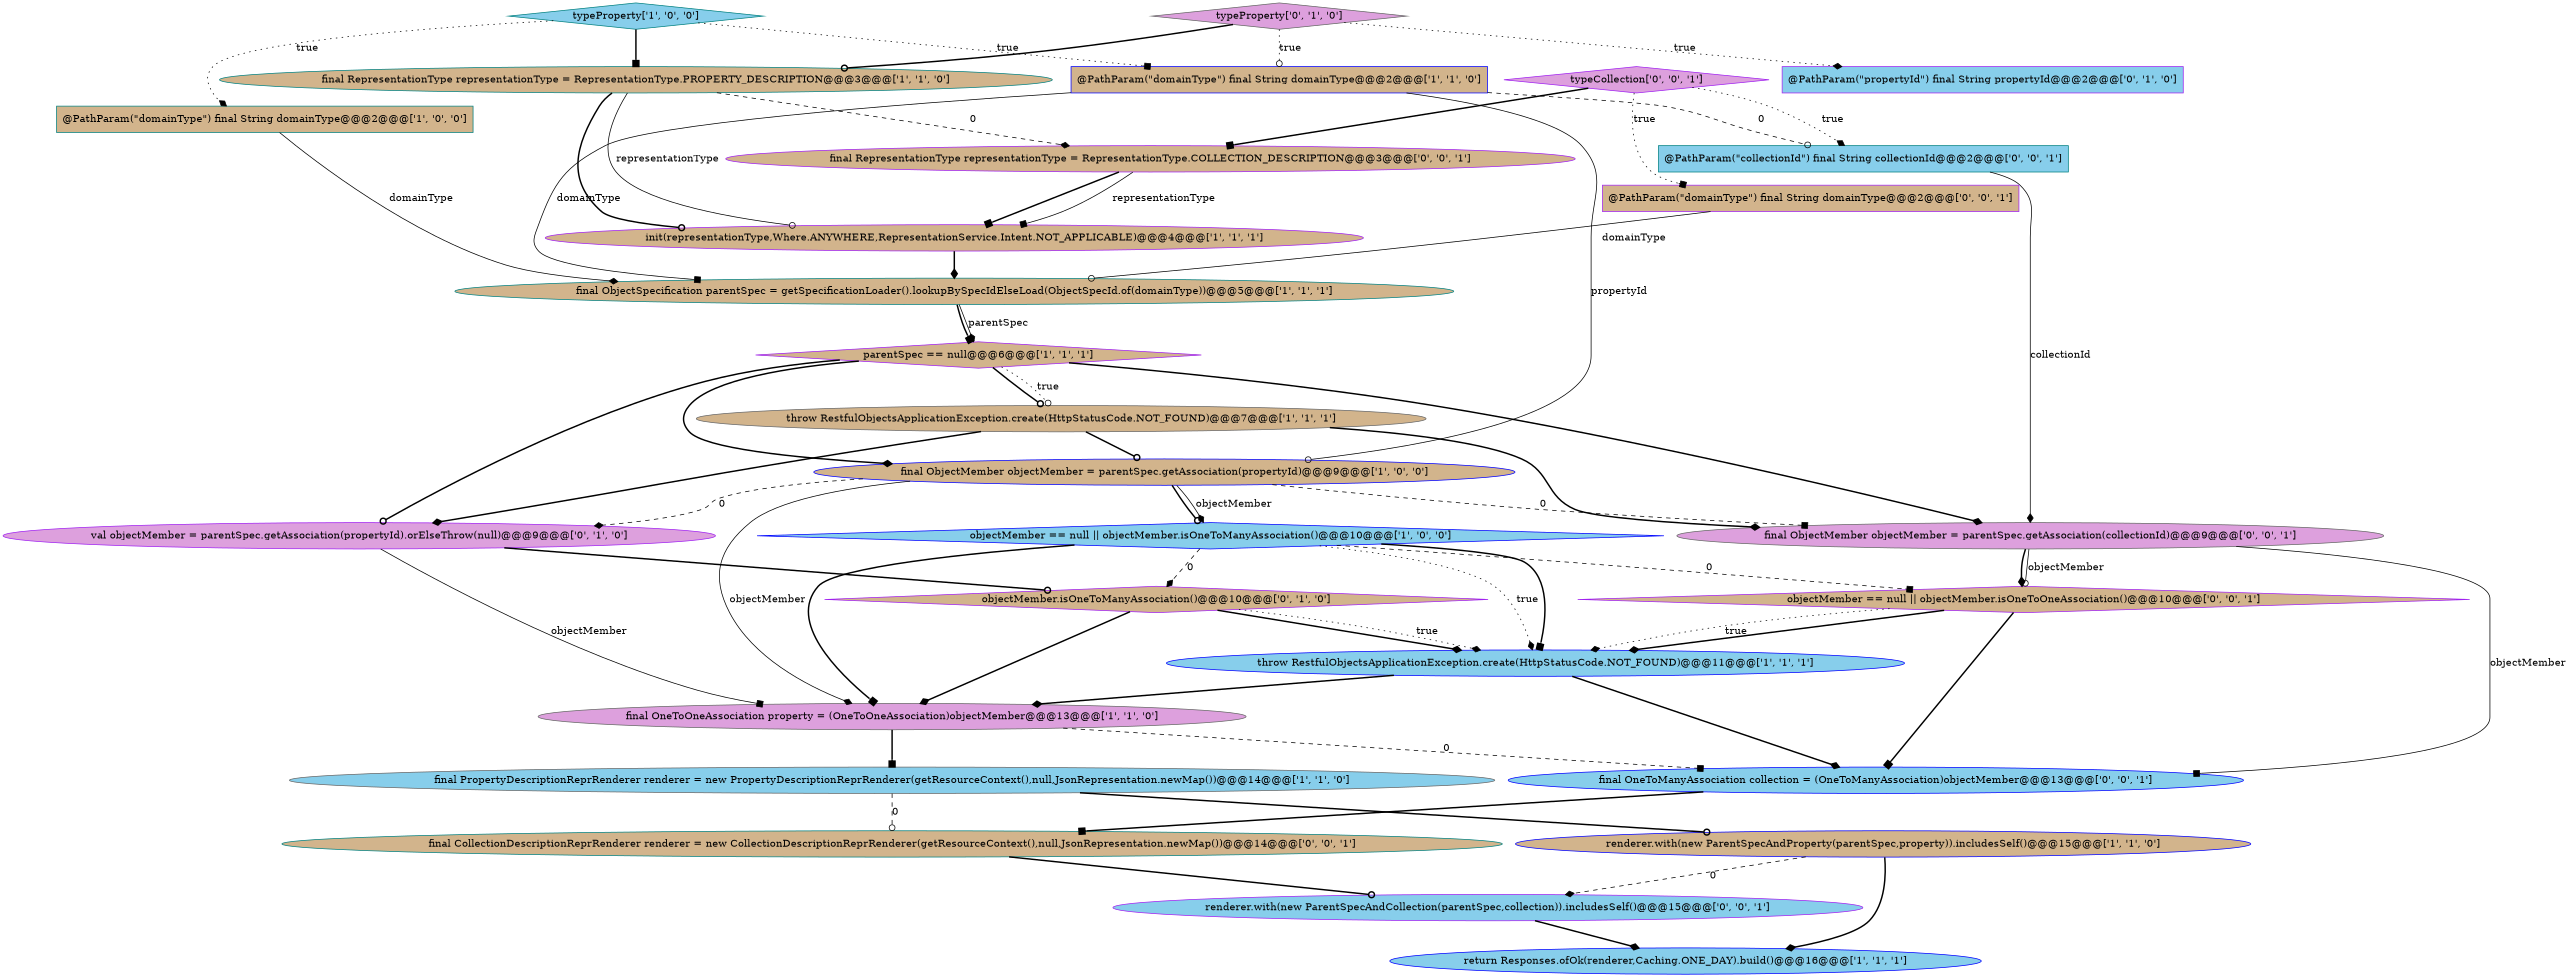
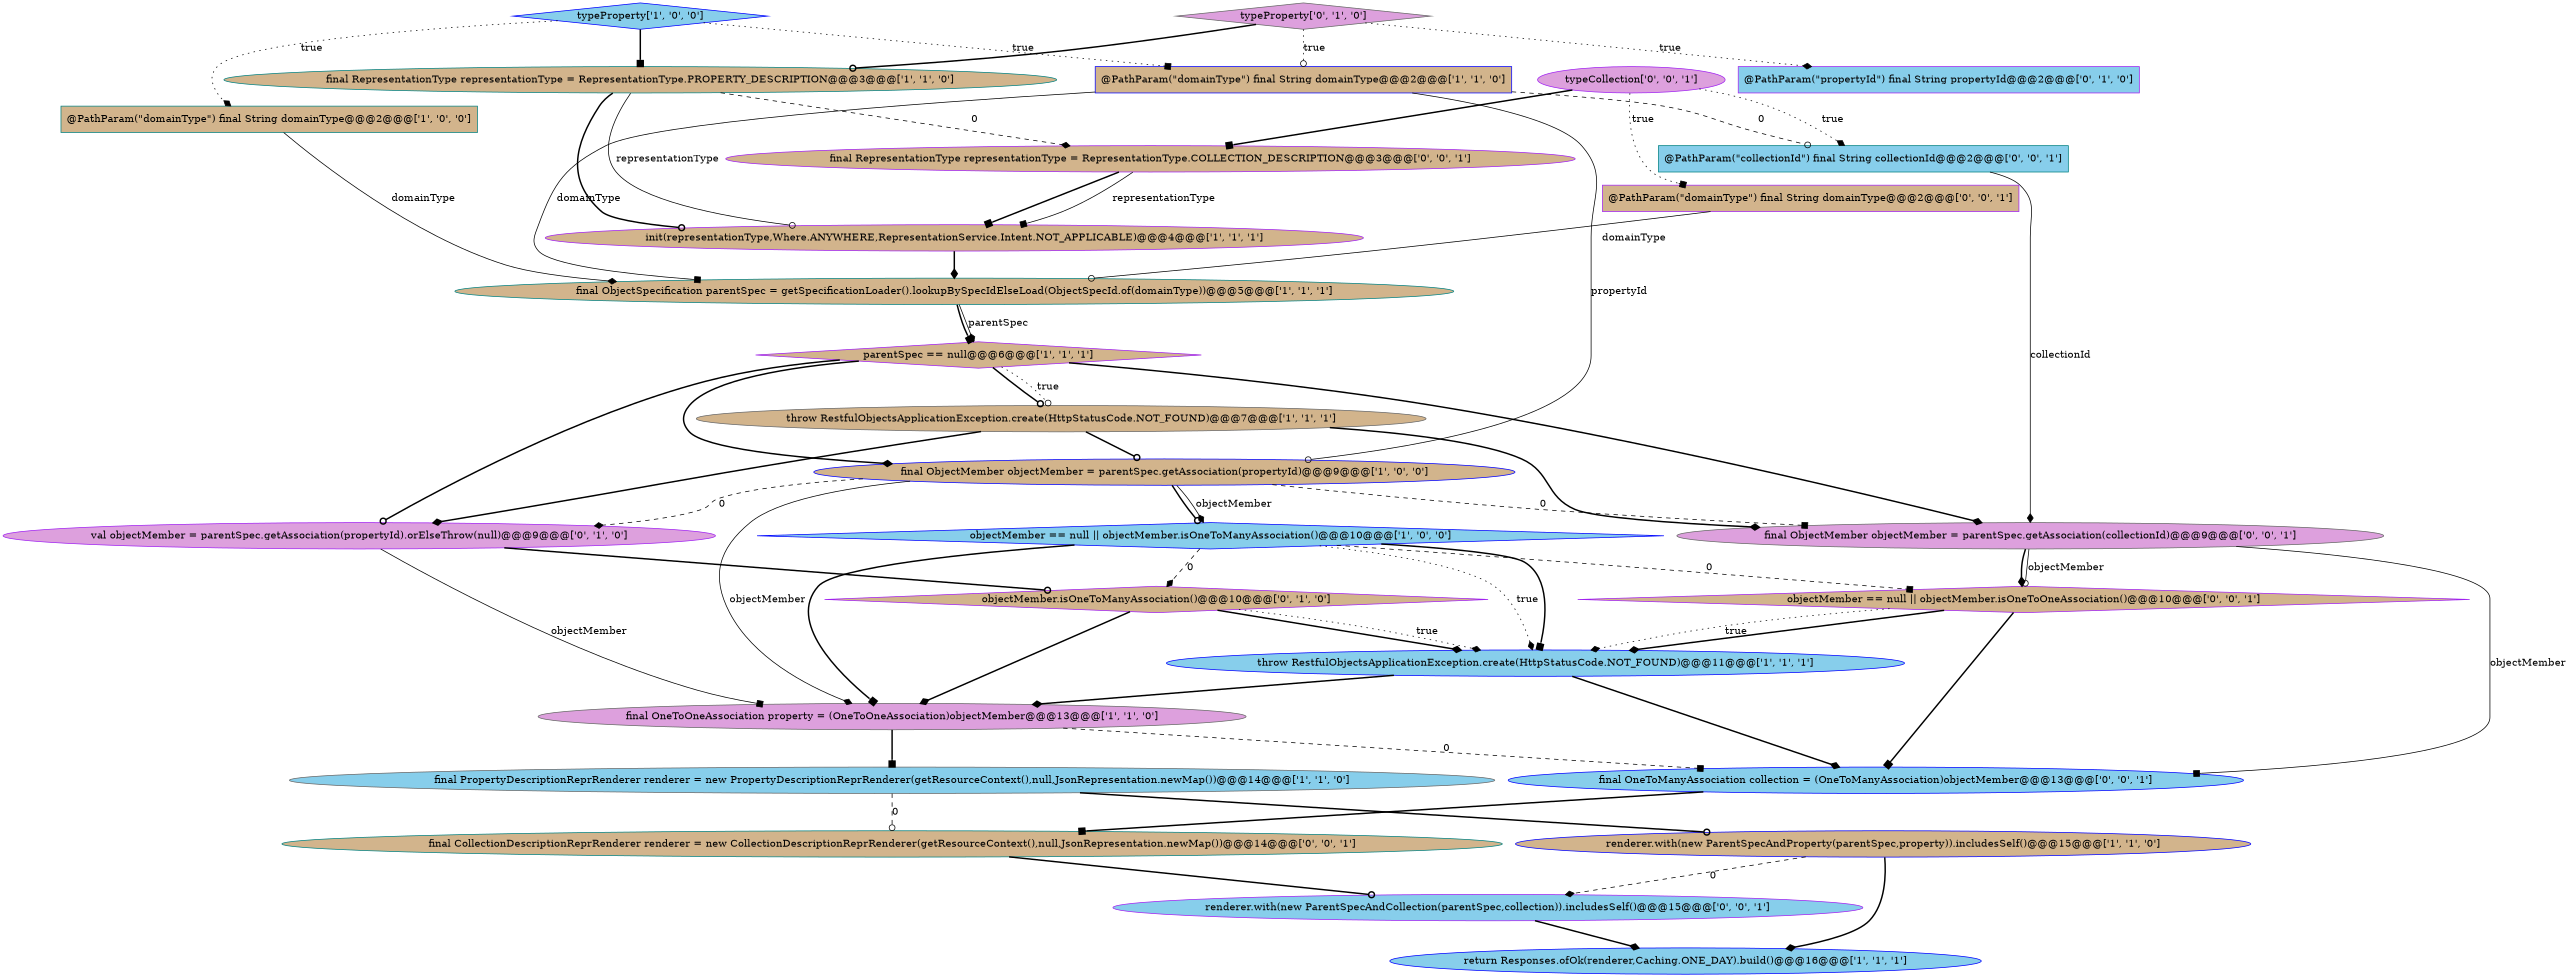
(636, 16) -> (640, 16)
(1636, 80) -> (1631, 80)
